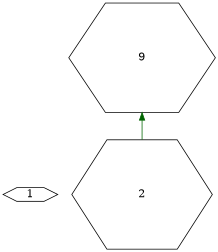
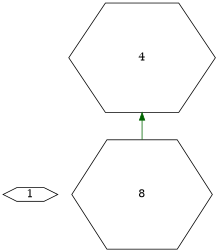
(142, 58) -> (142, 58)
(142, 194) -> (142, 194)
